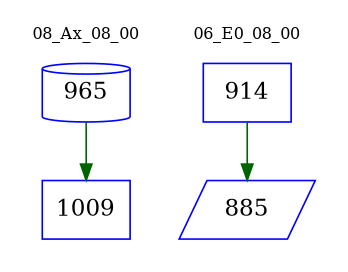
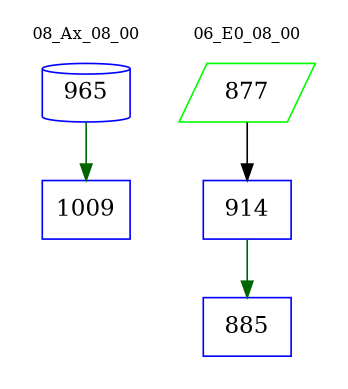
none -> (247, 93)
(247, 210) -> (247, 327)
